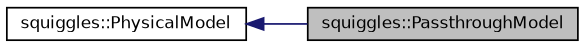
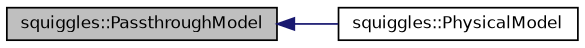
(286, 24) -> (316, 24)
